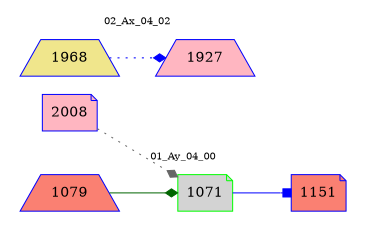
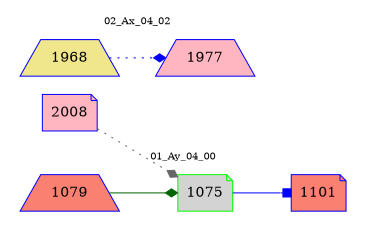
(205, 58) -> (205, 58)
(205, 193) -> (205, 193)
(319, 193) -> (319, 193)
